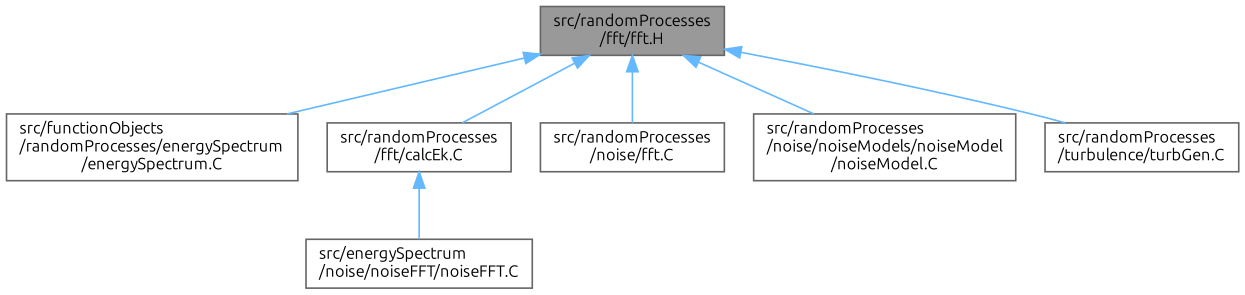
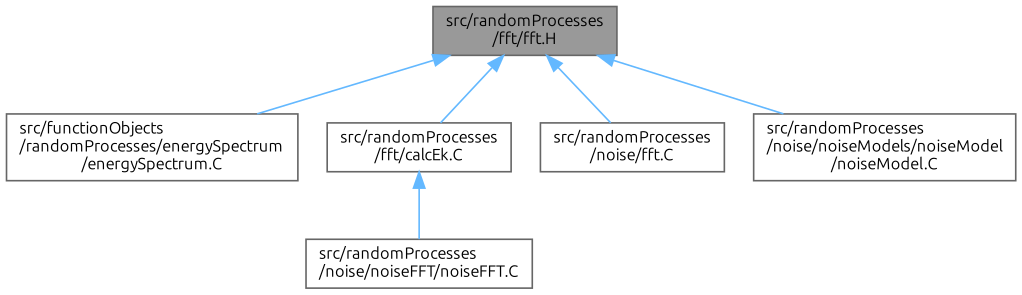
(1142, 147) -> none
(419, 264) -> (419, 264)
